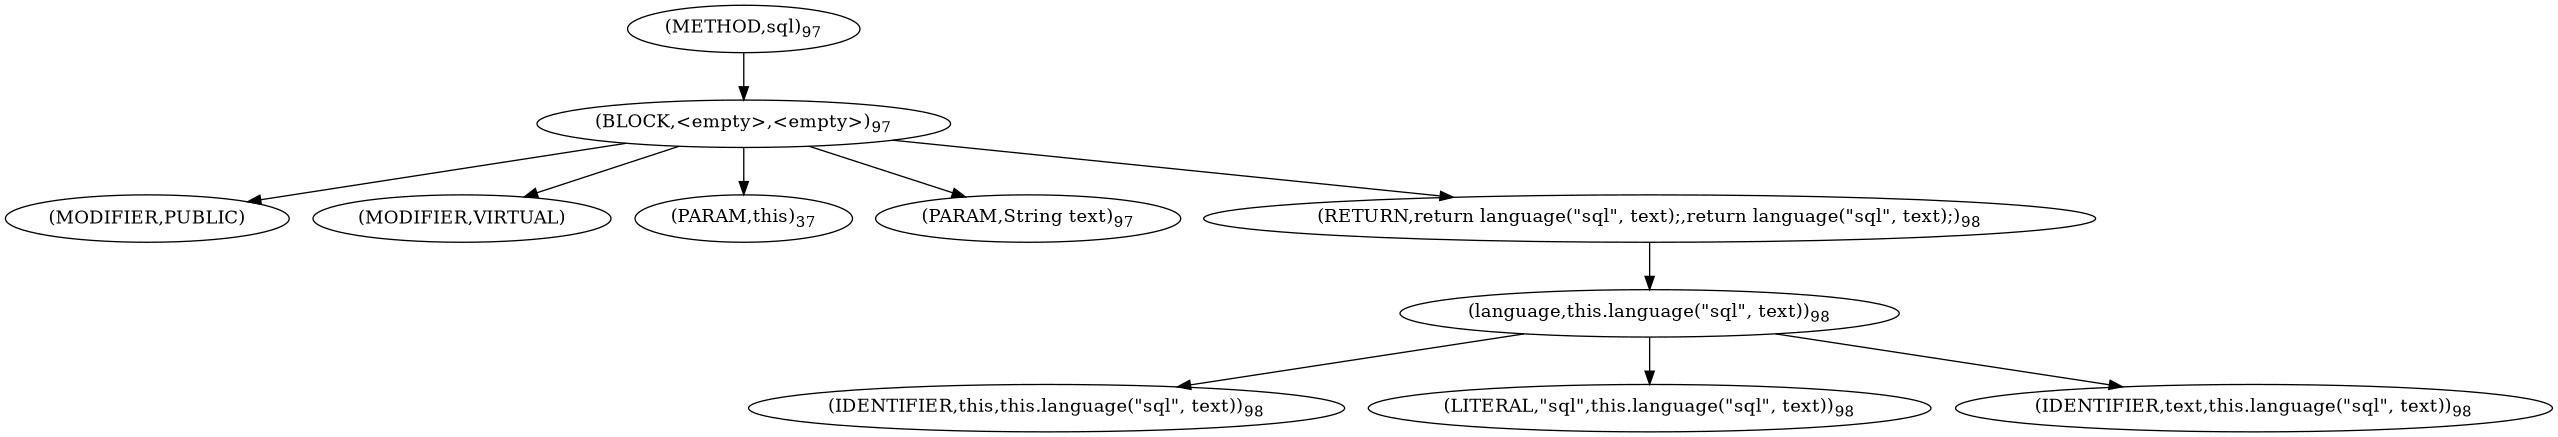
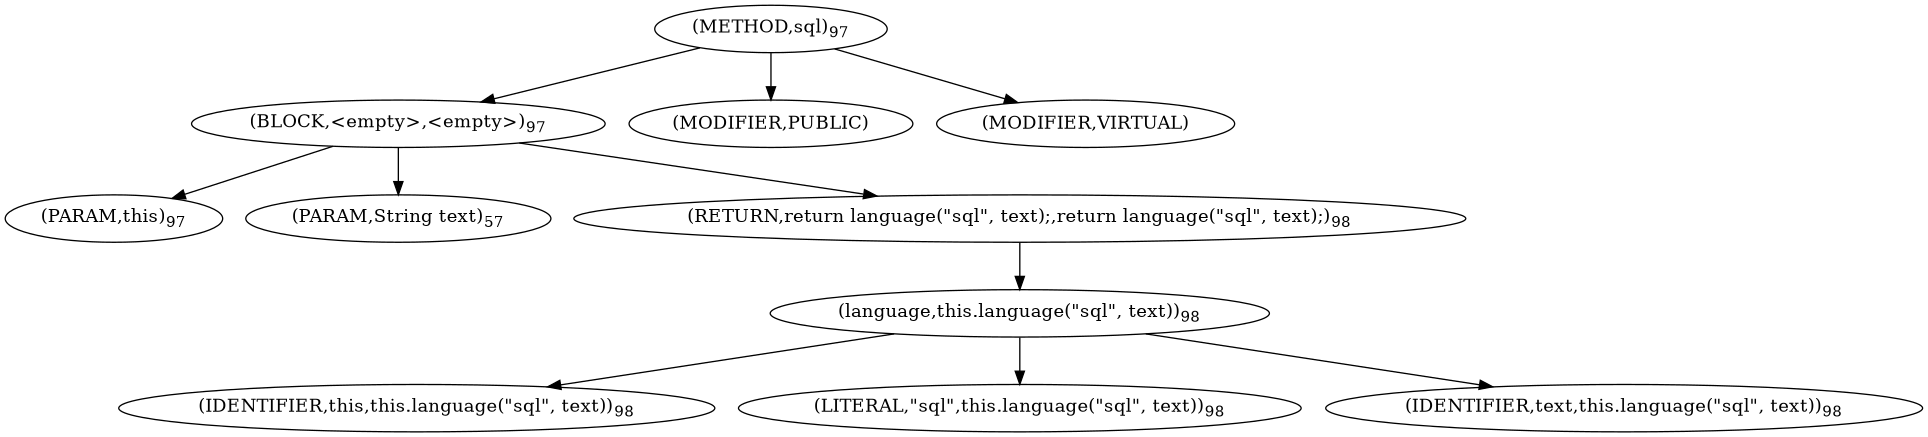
(608, 170) -> (920, 74)
(443, 172) -> (771, 70)
(806, 217) -> (176, 217)
(1124, 217) -> (494, 217)
